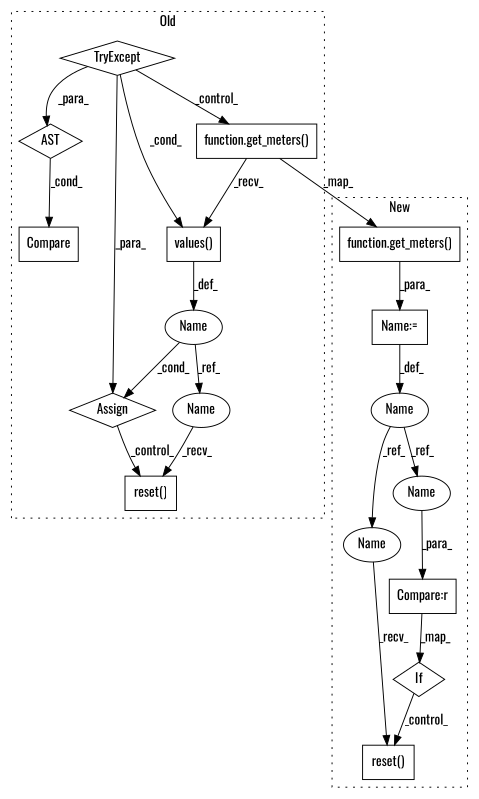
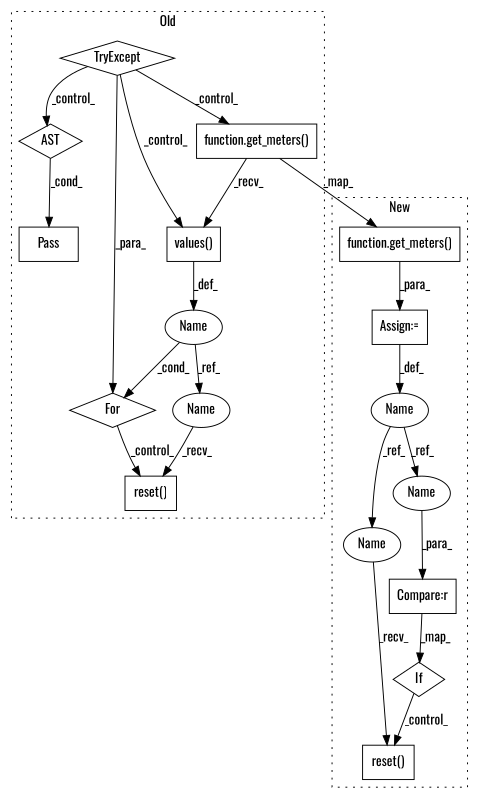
(73, 100) -> (73, 100)
(166, 141) -> (166, 141)
(49, 244) -> (49, 244)
(400, 327) -> (400, 327)
(113, 410) -> (113, 410)
